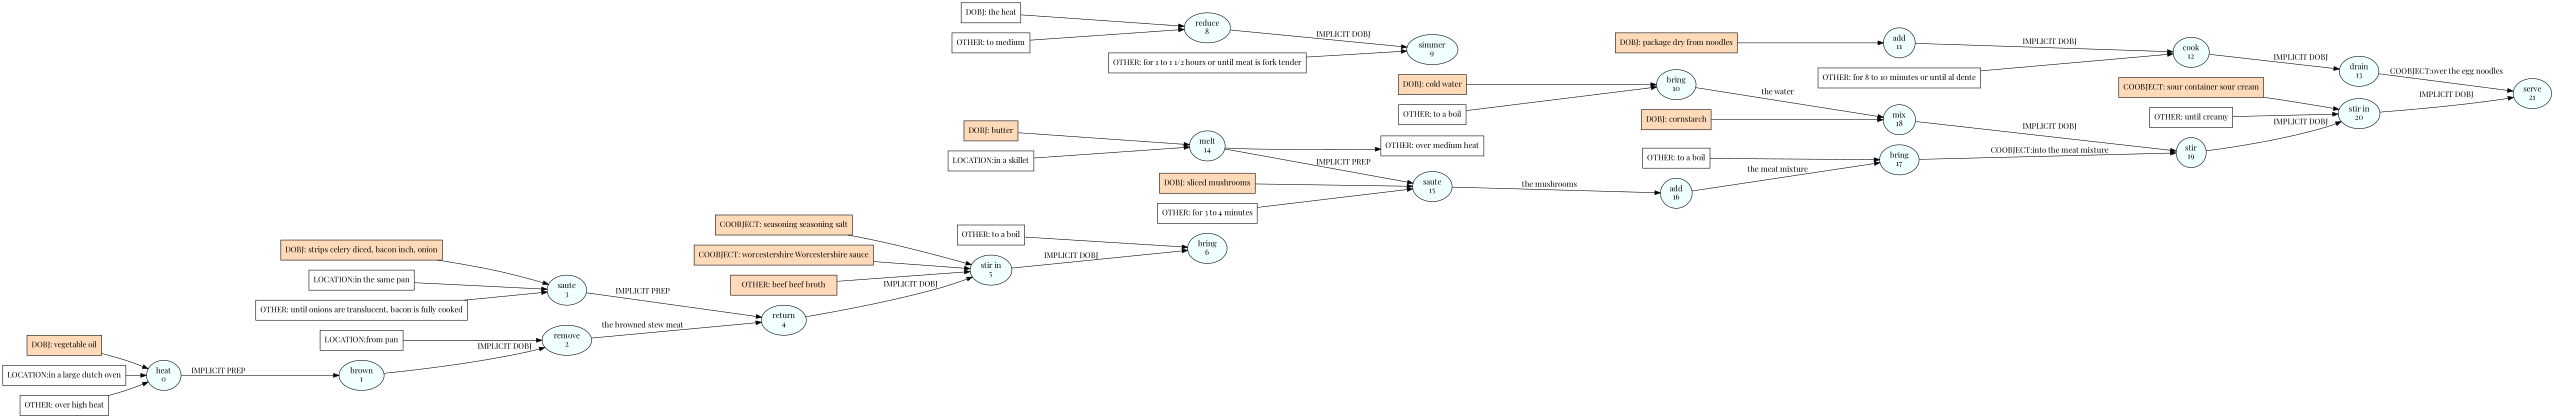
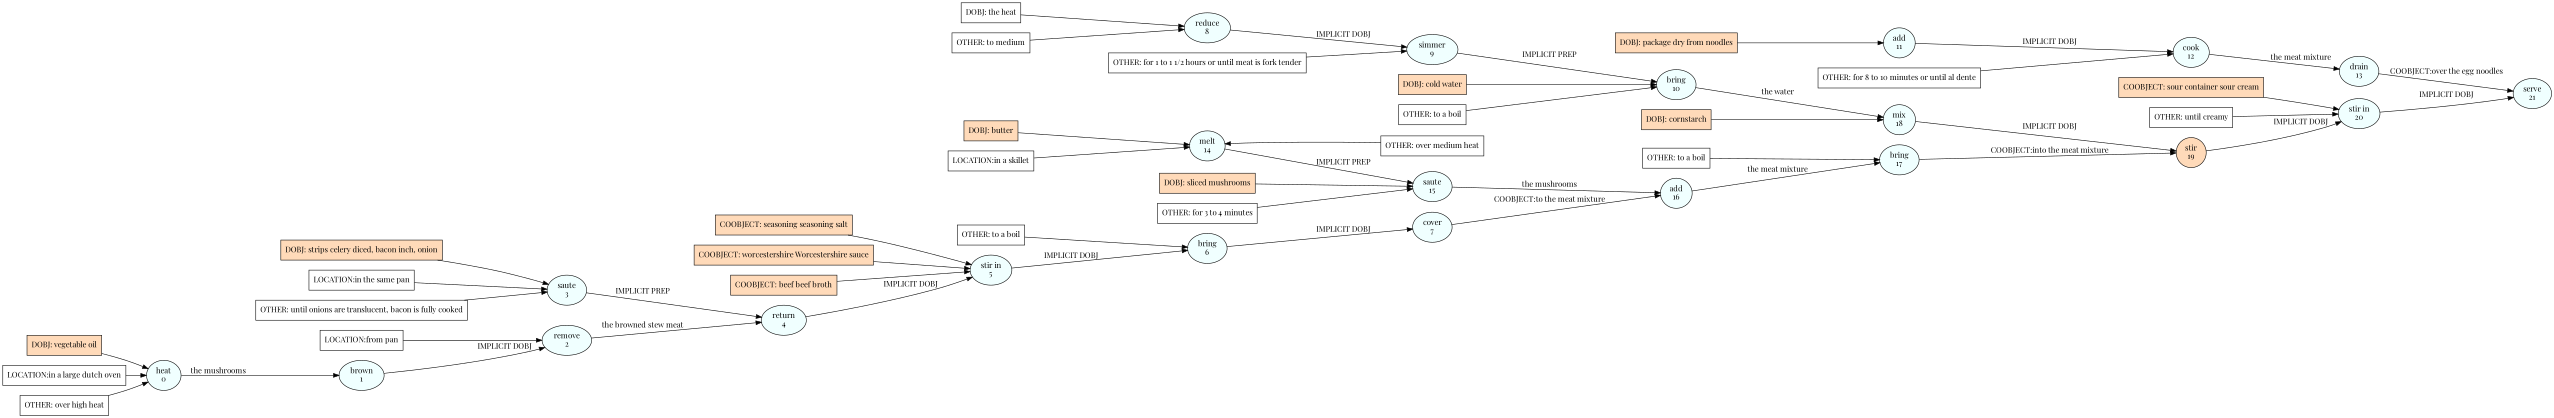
(2301, 58) -> (2301, 58)
none -> (1554, 67)
(1300, 150) -> (1306, 142)
(2191, 153) -> (2191, 153)
none -> (1432, 227)
(784, 285) -> (784, 285)
(218, 371) -> (218, 371)
